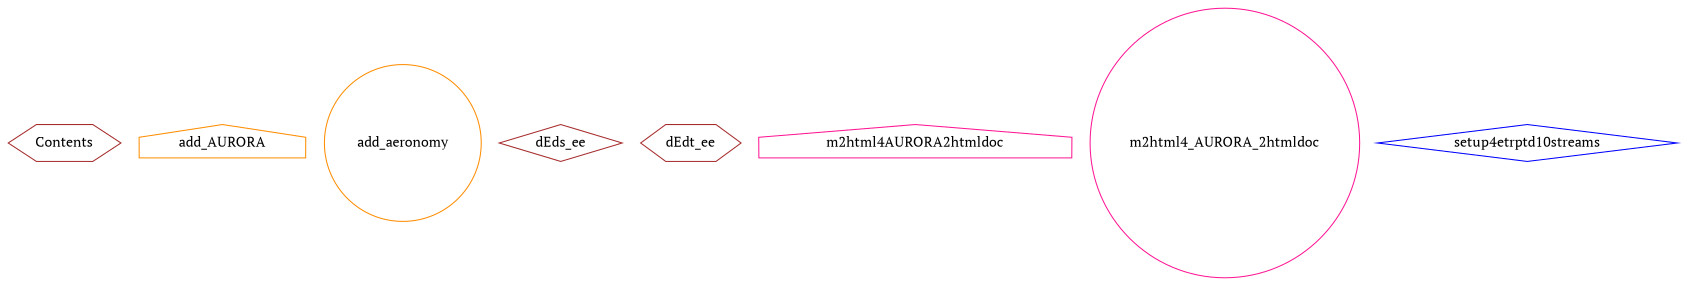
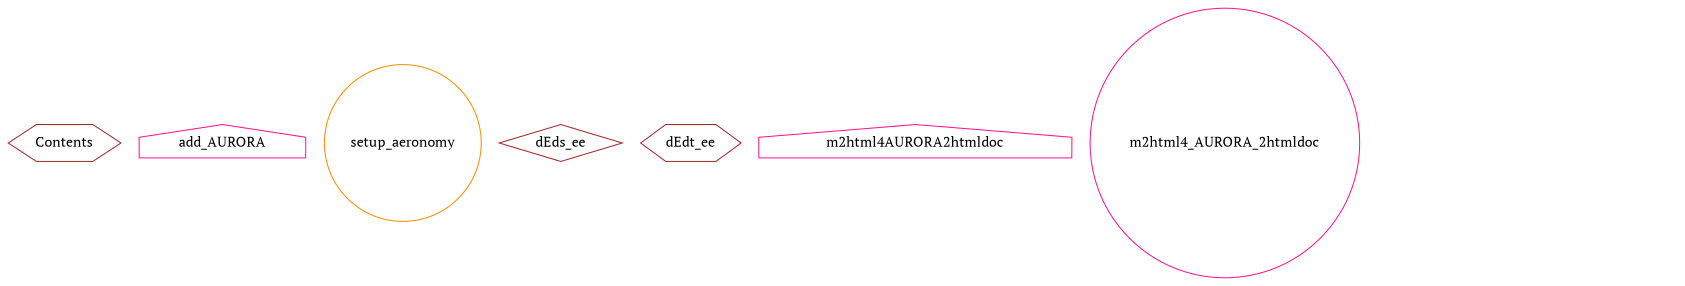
(222, 143) -> (222, 143)
(403, 143) -> (403, 143)
(1527, 143) -> none
